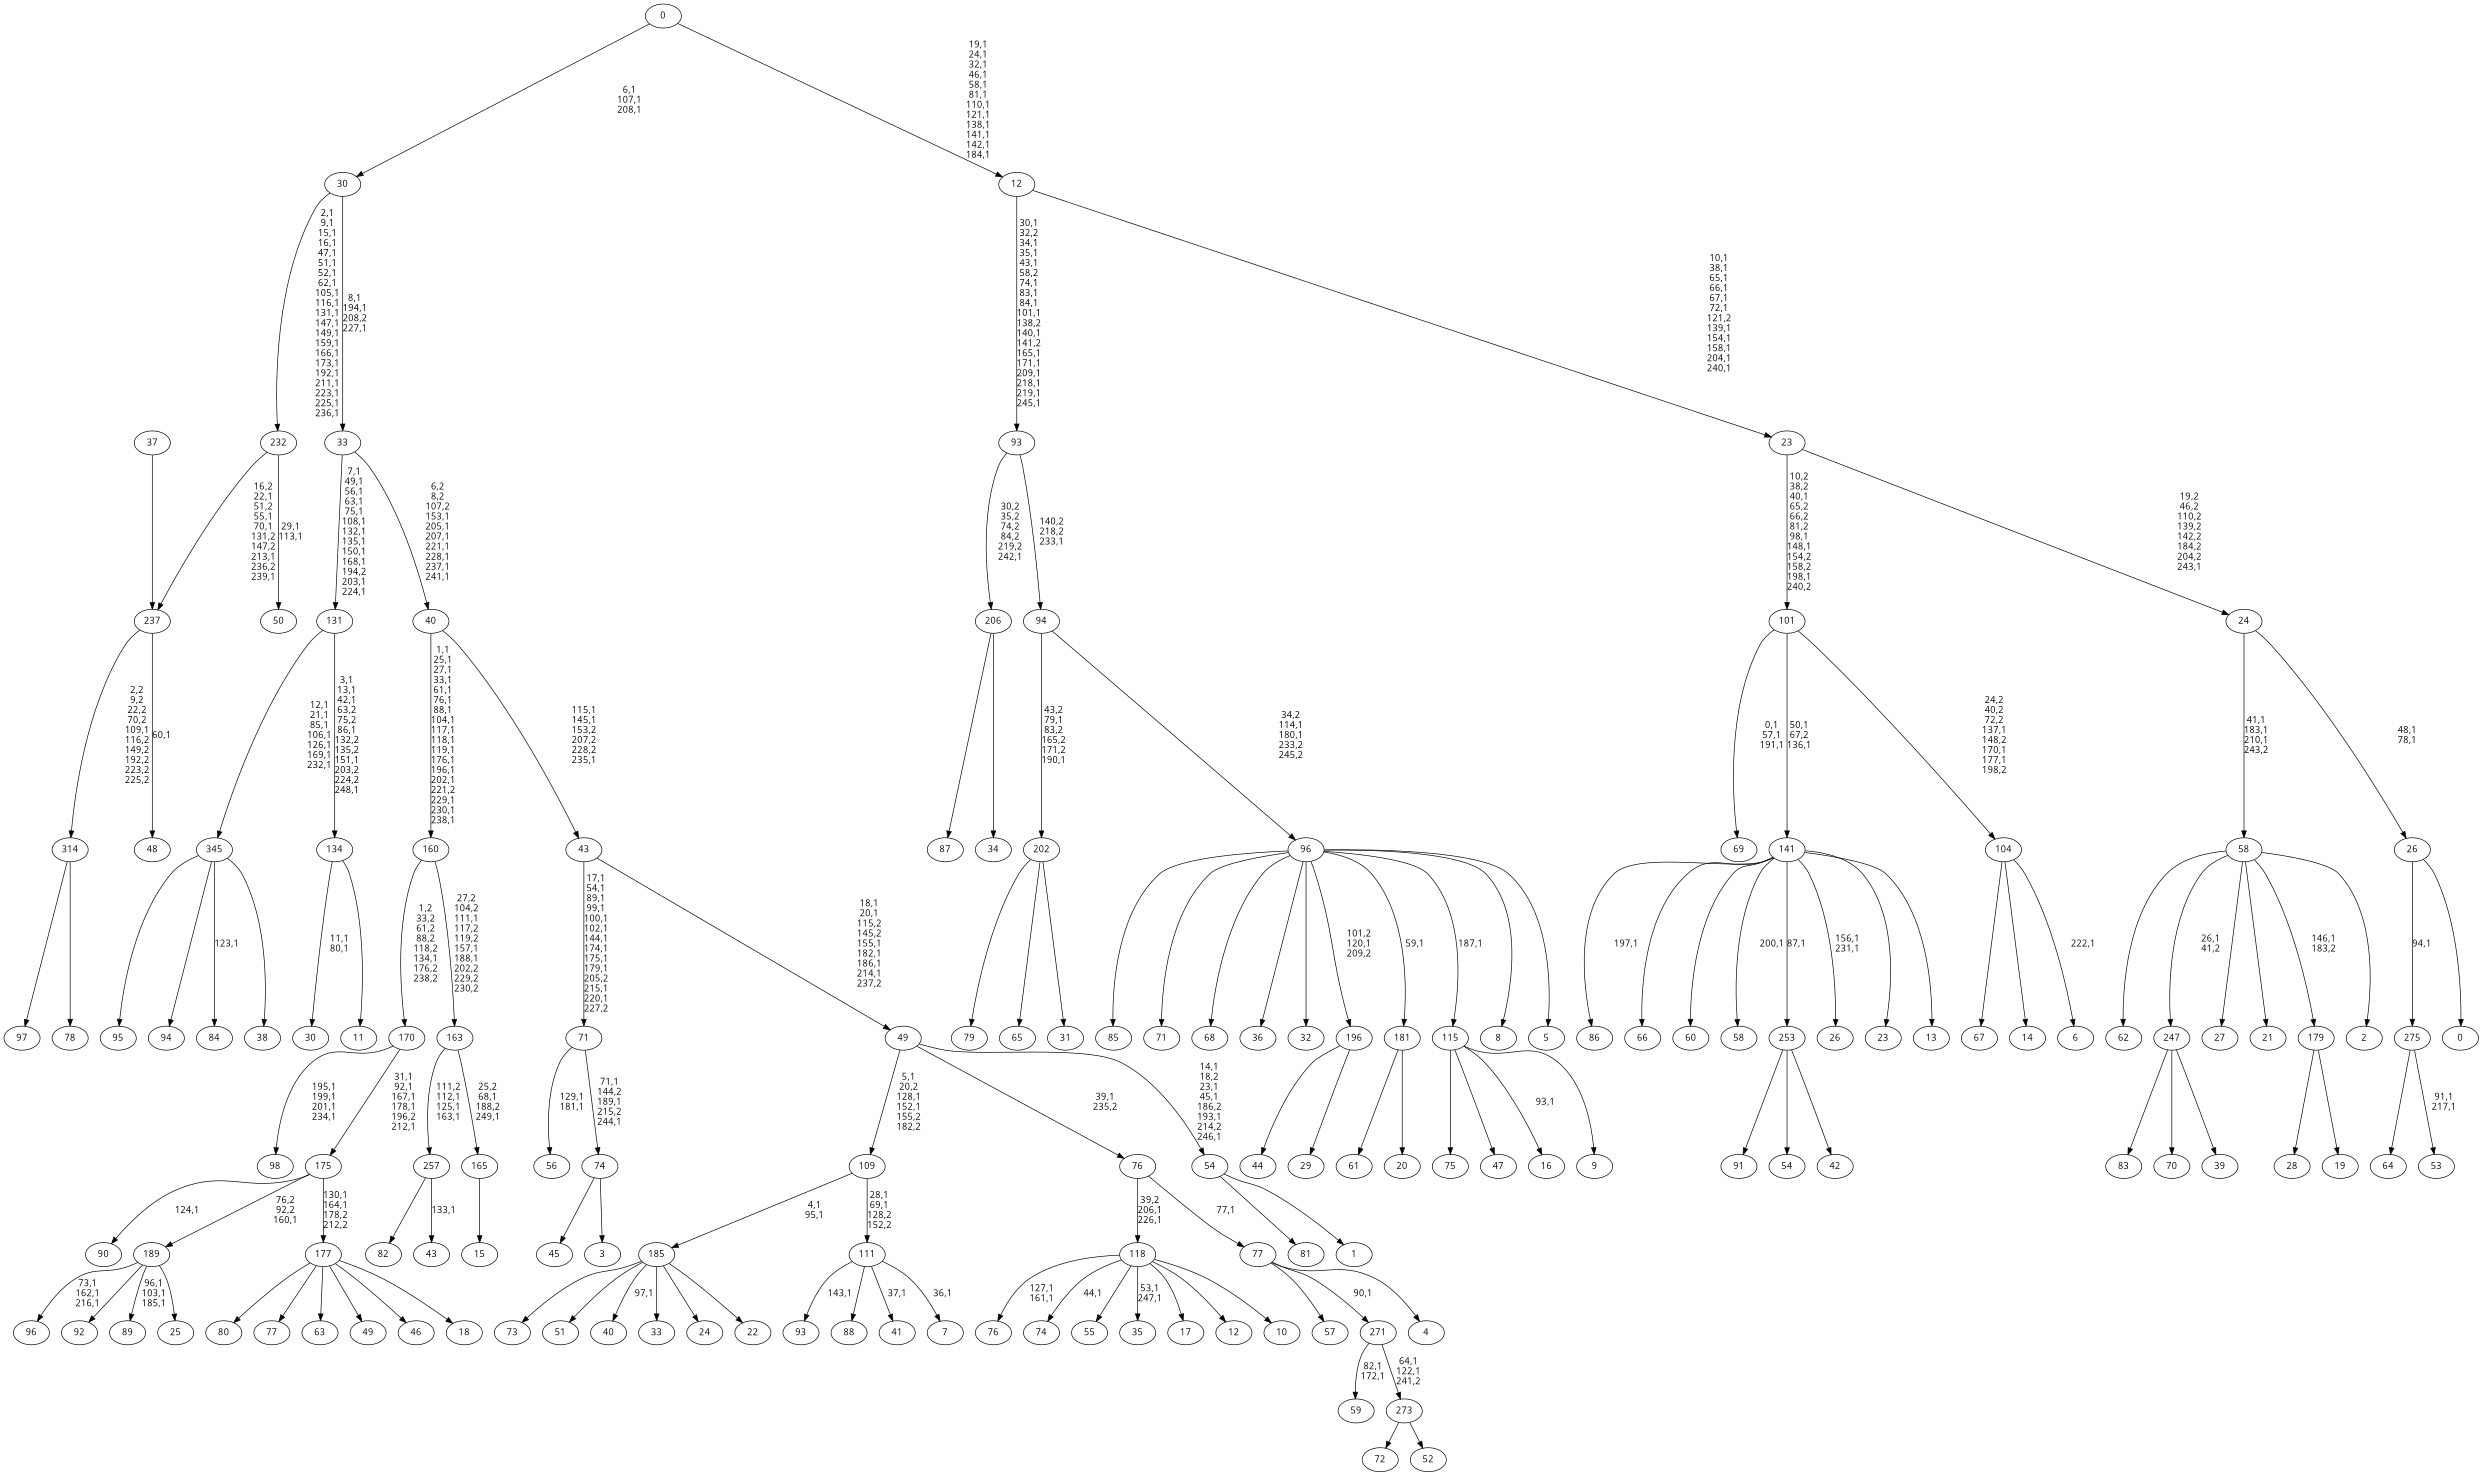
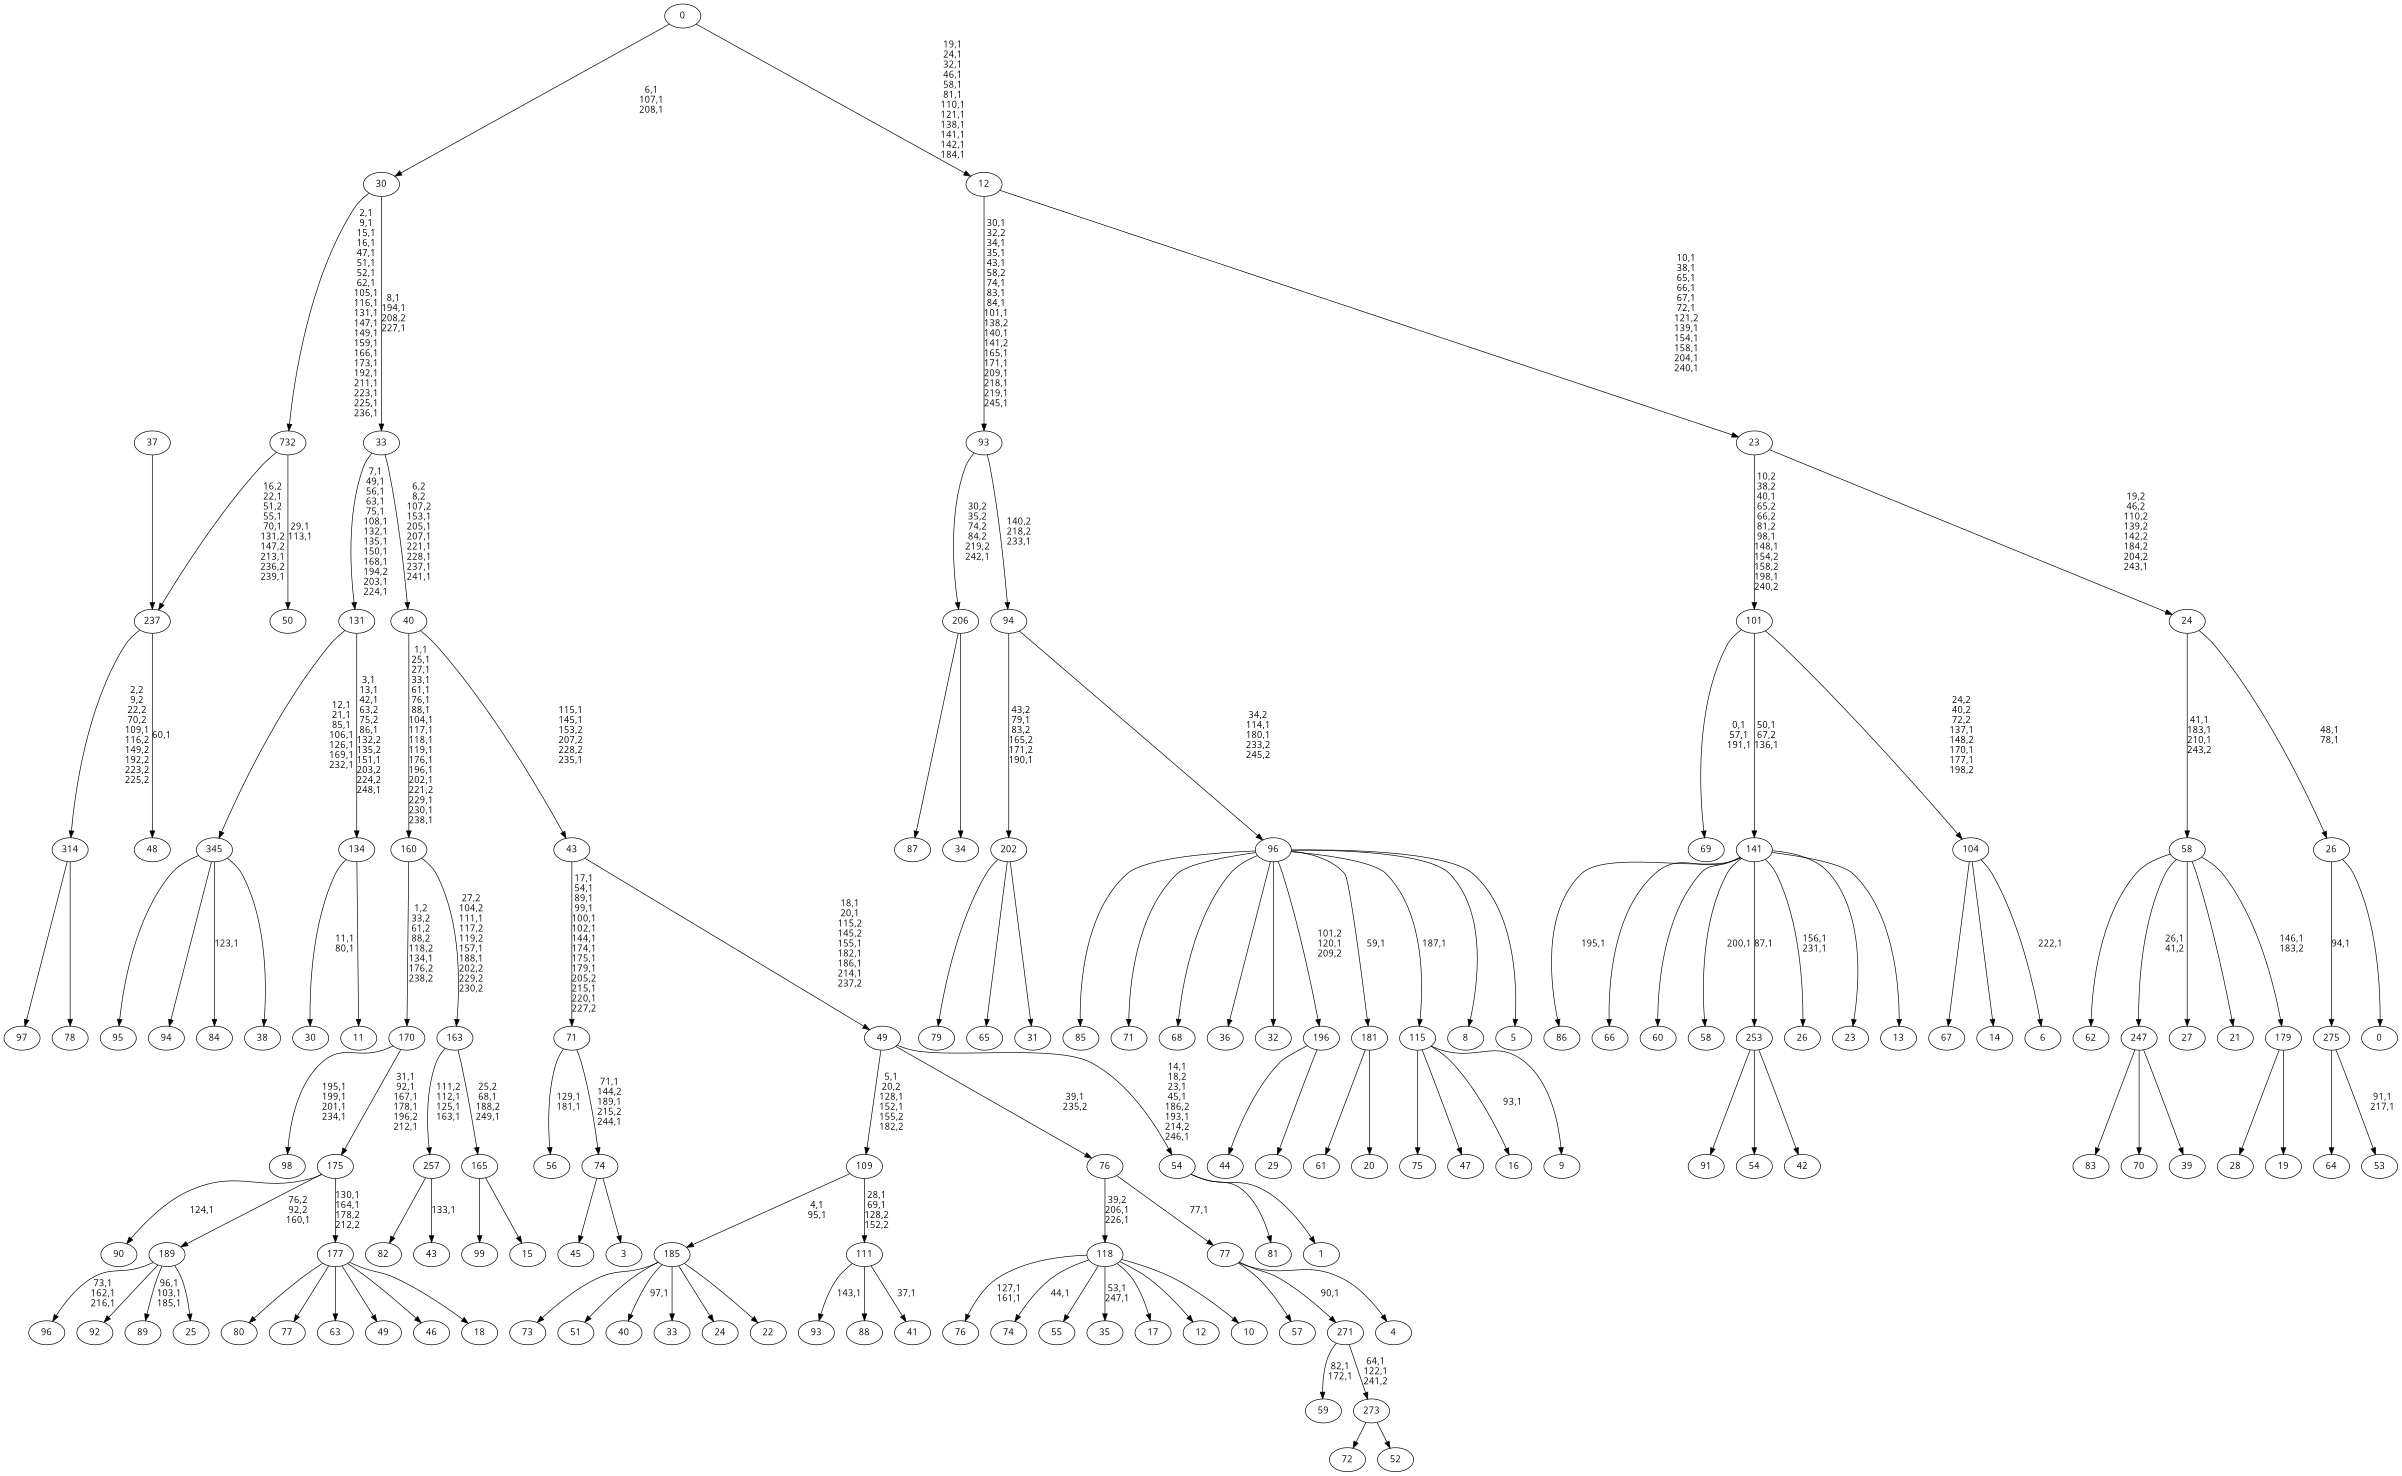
(279, 443) -> (288, 443)
(1626, 944) -> (1594, 944)
(2364, 1038) -> none
none -> (480, 1255)
(945, 1333) -> none
